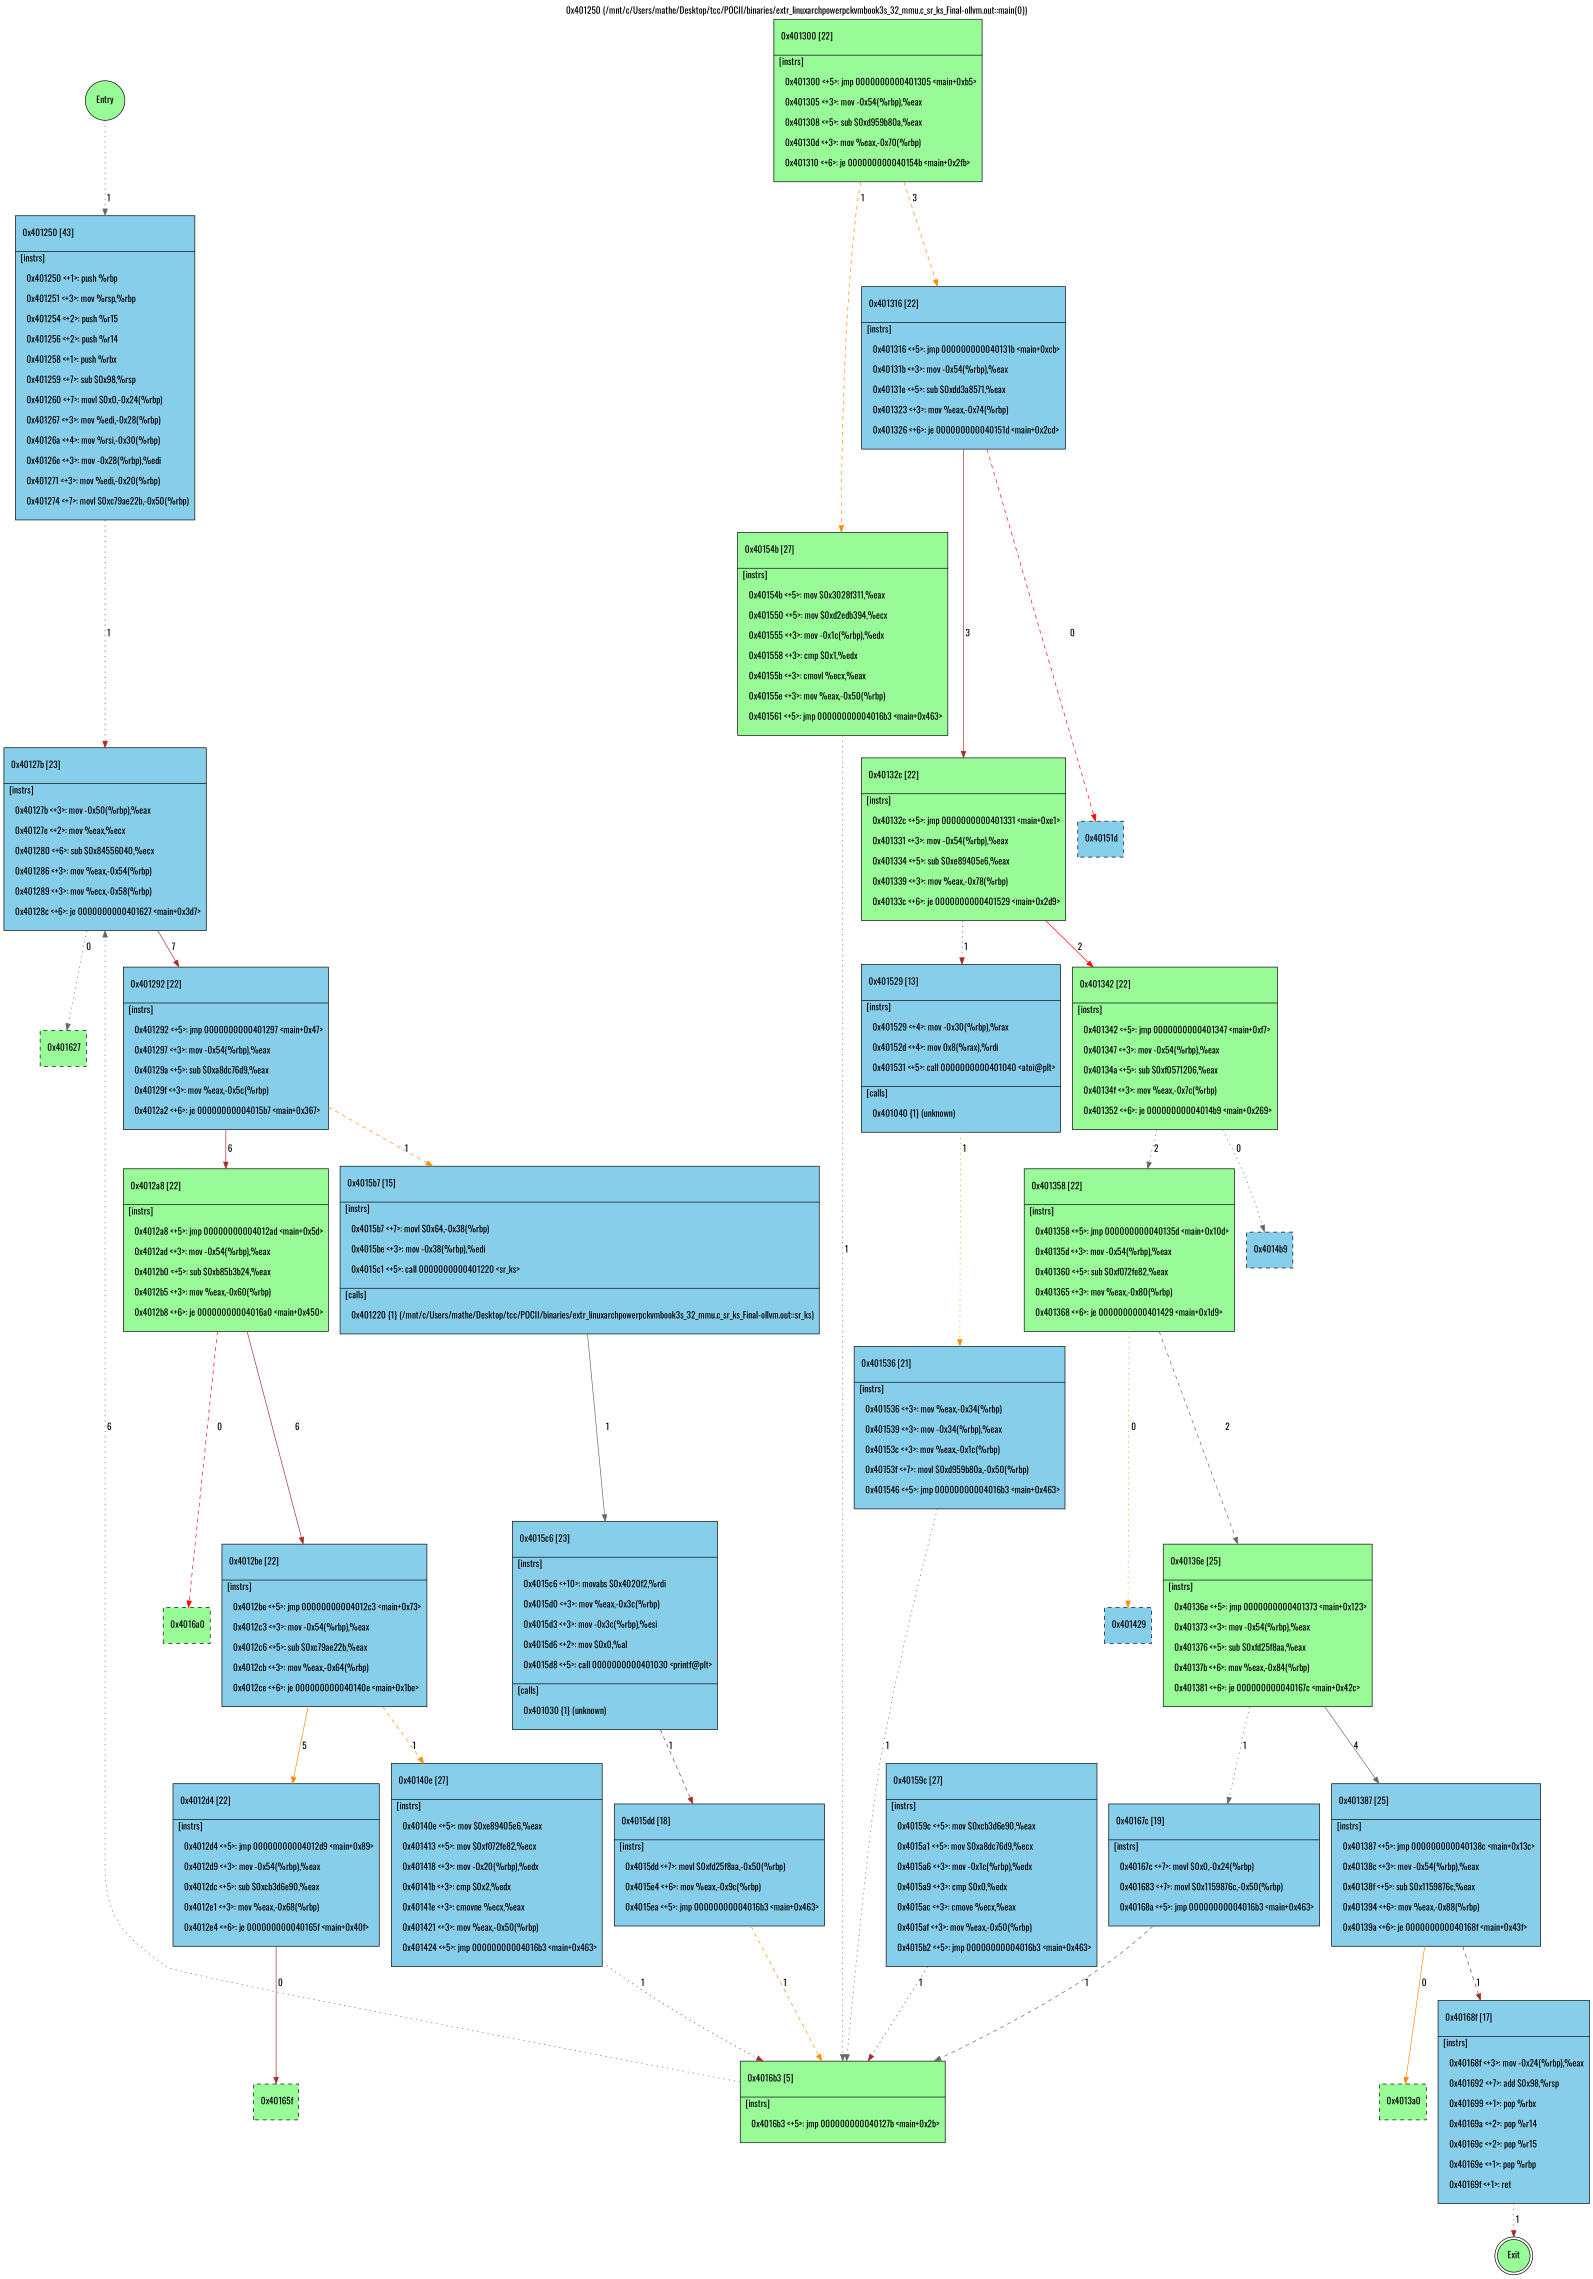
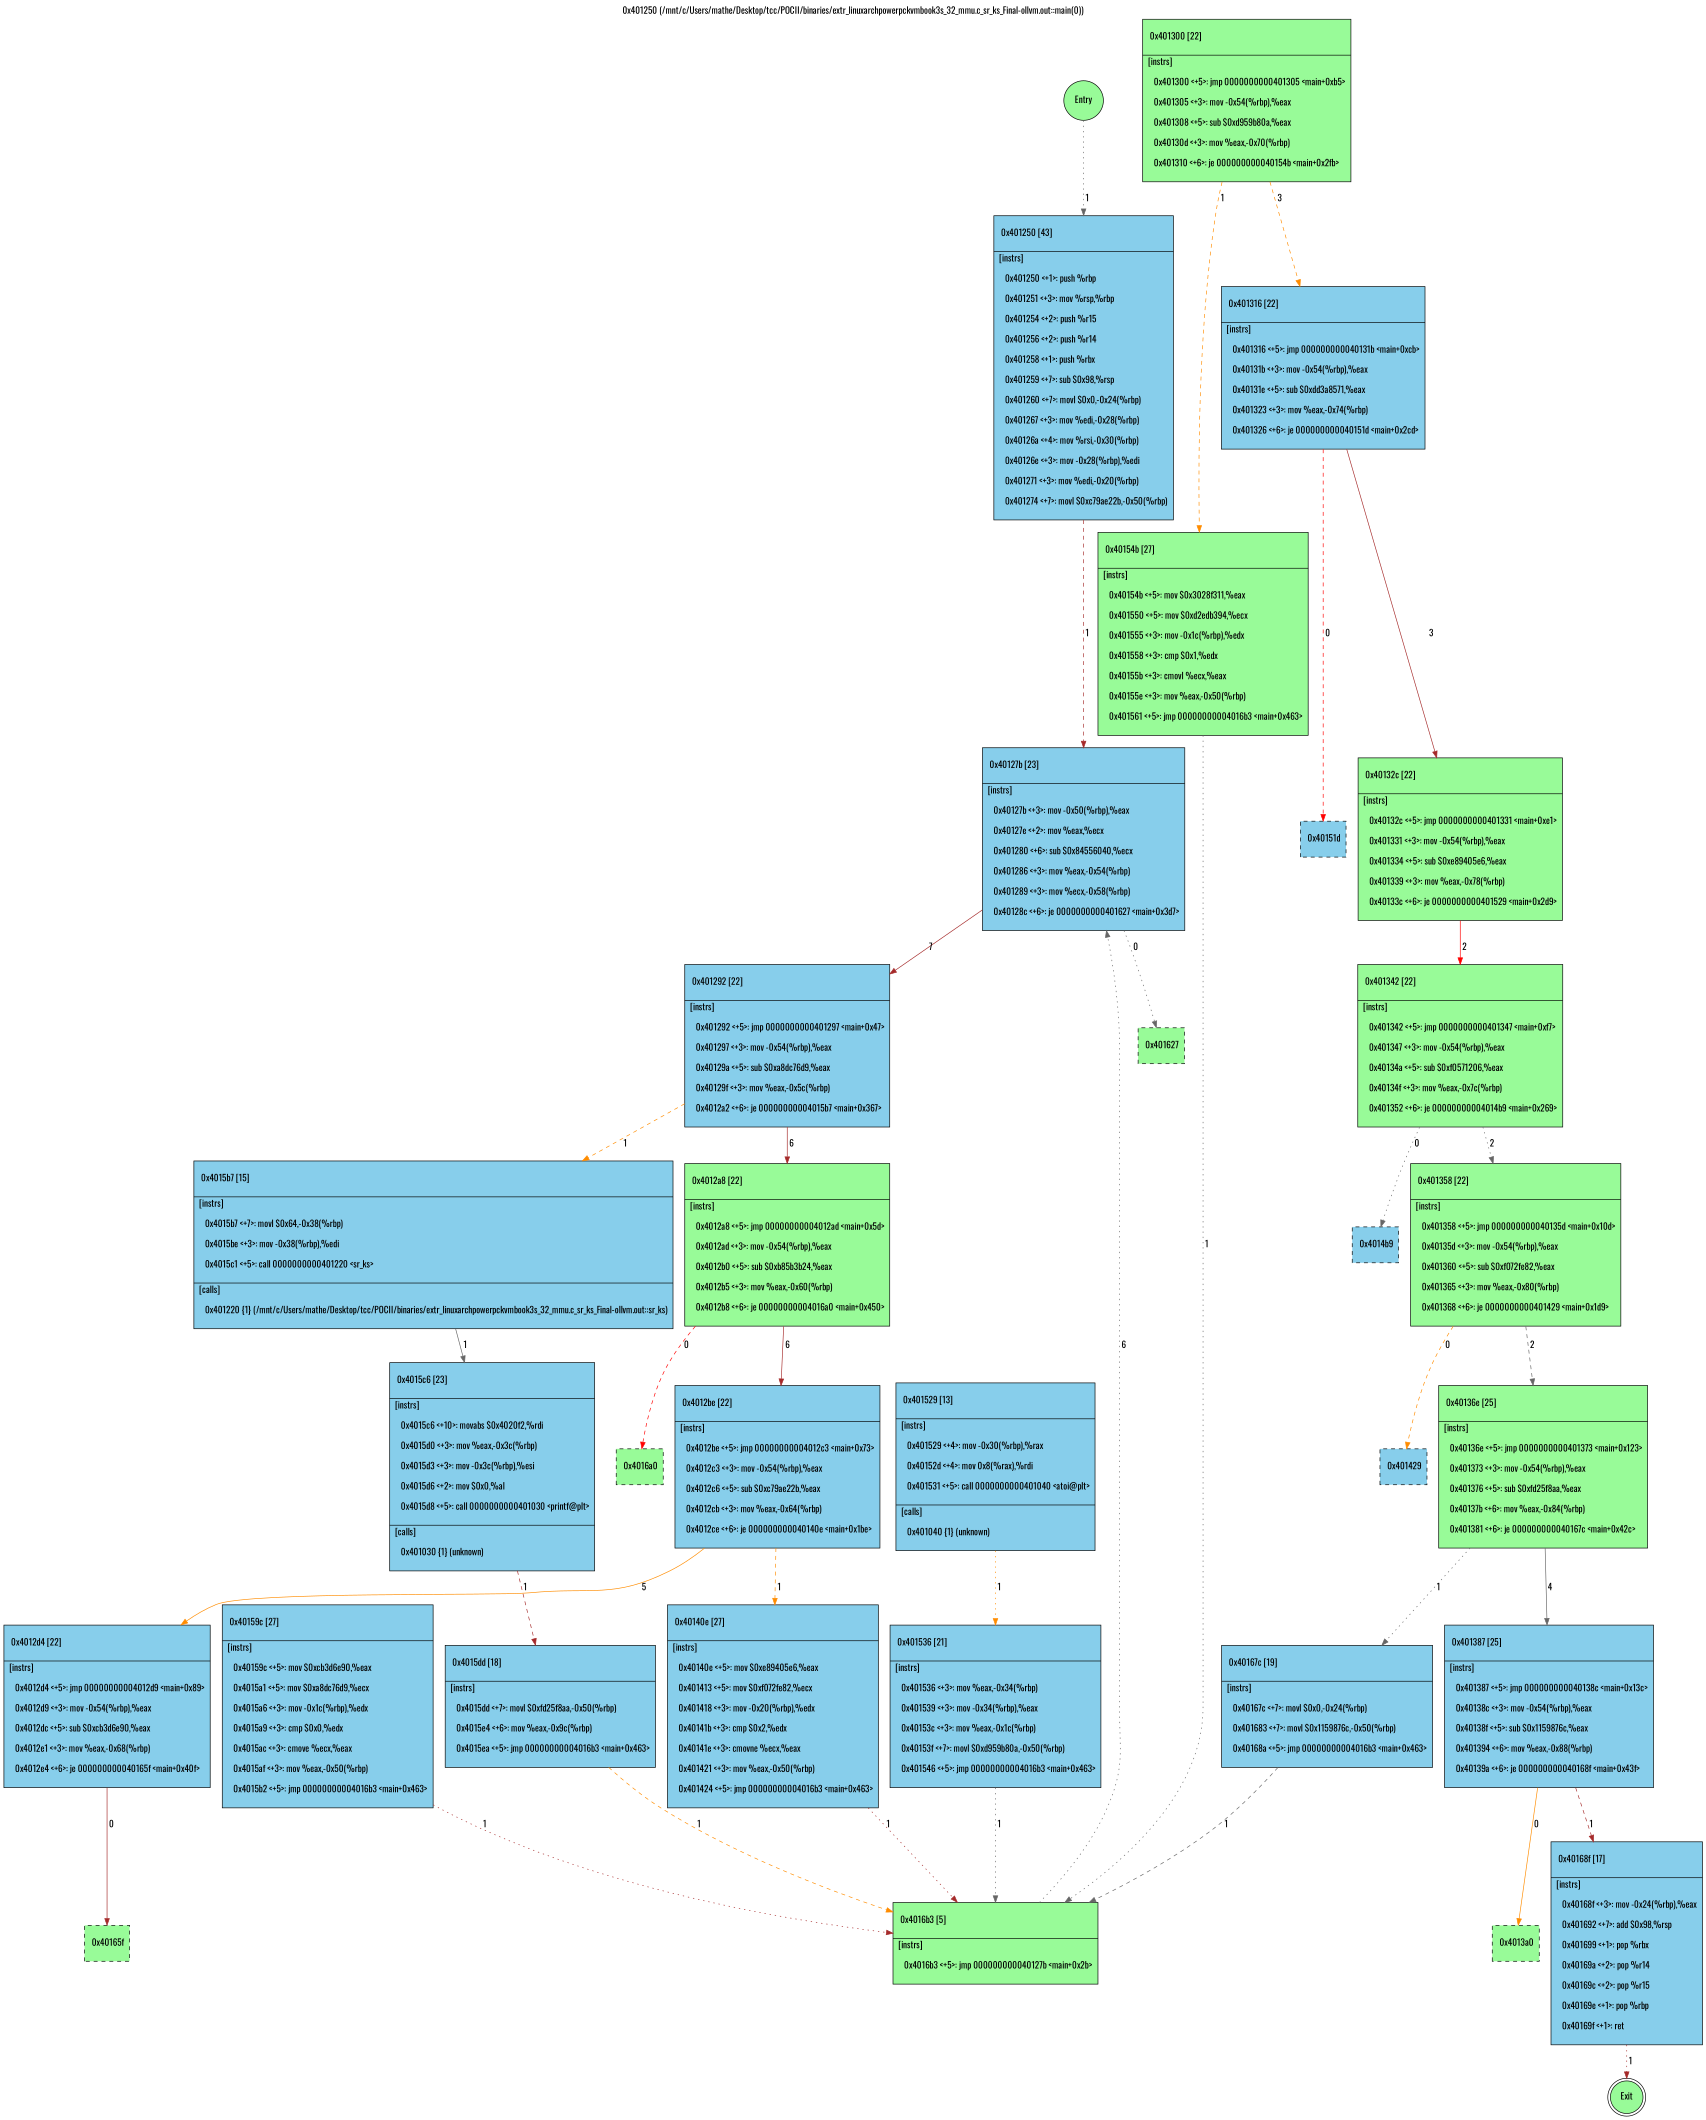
(105, 631) -> (1084, 631)
(962, 939) -> none
(1129, 1466) -> (1425, 1382)
